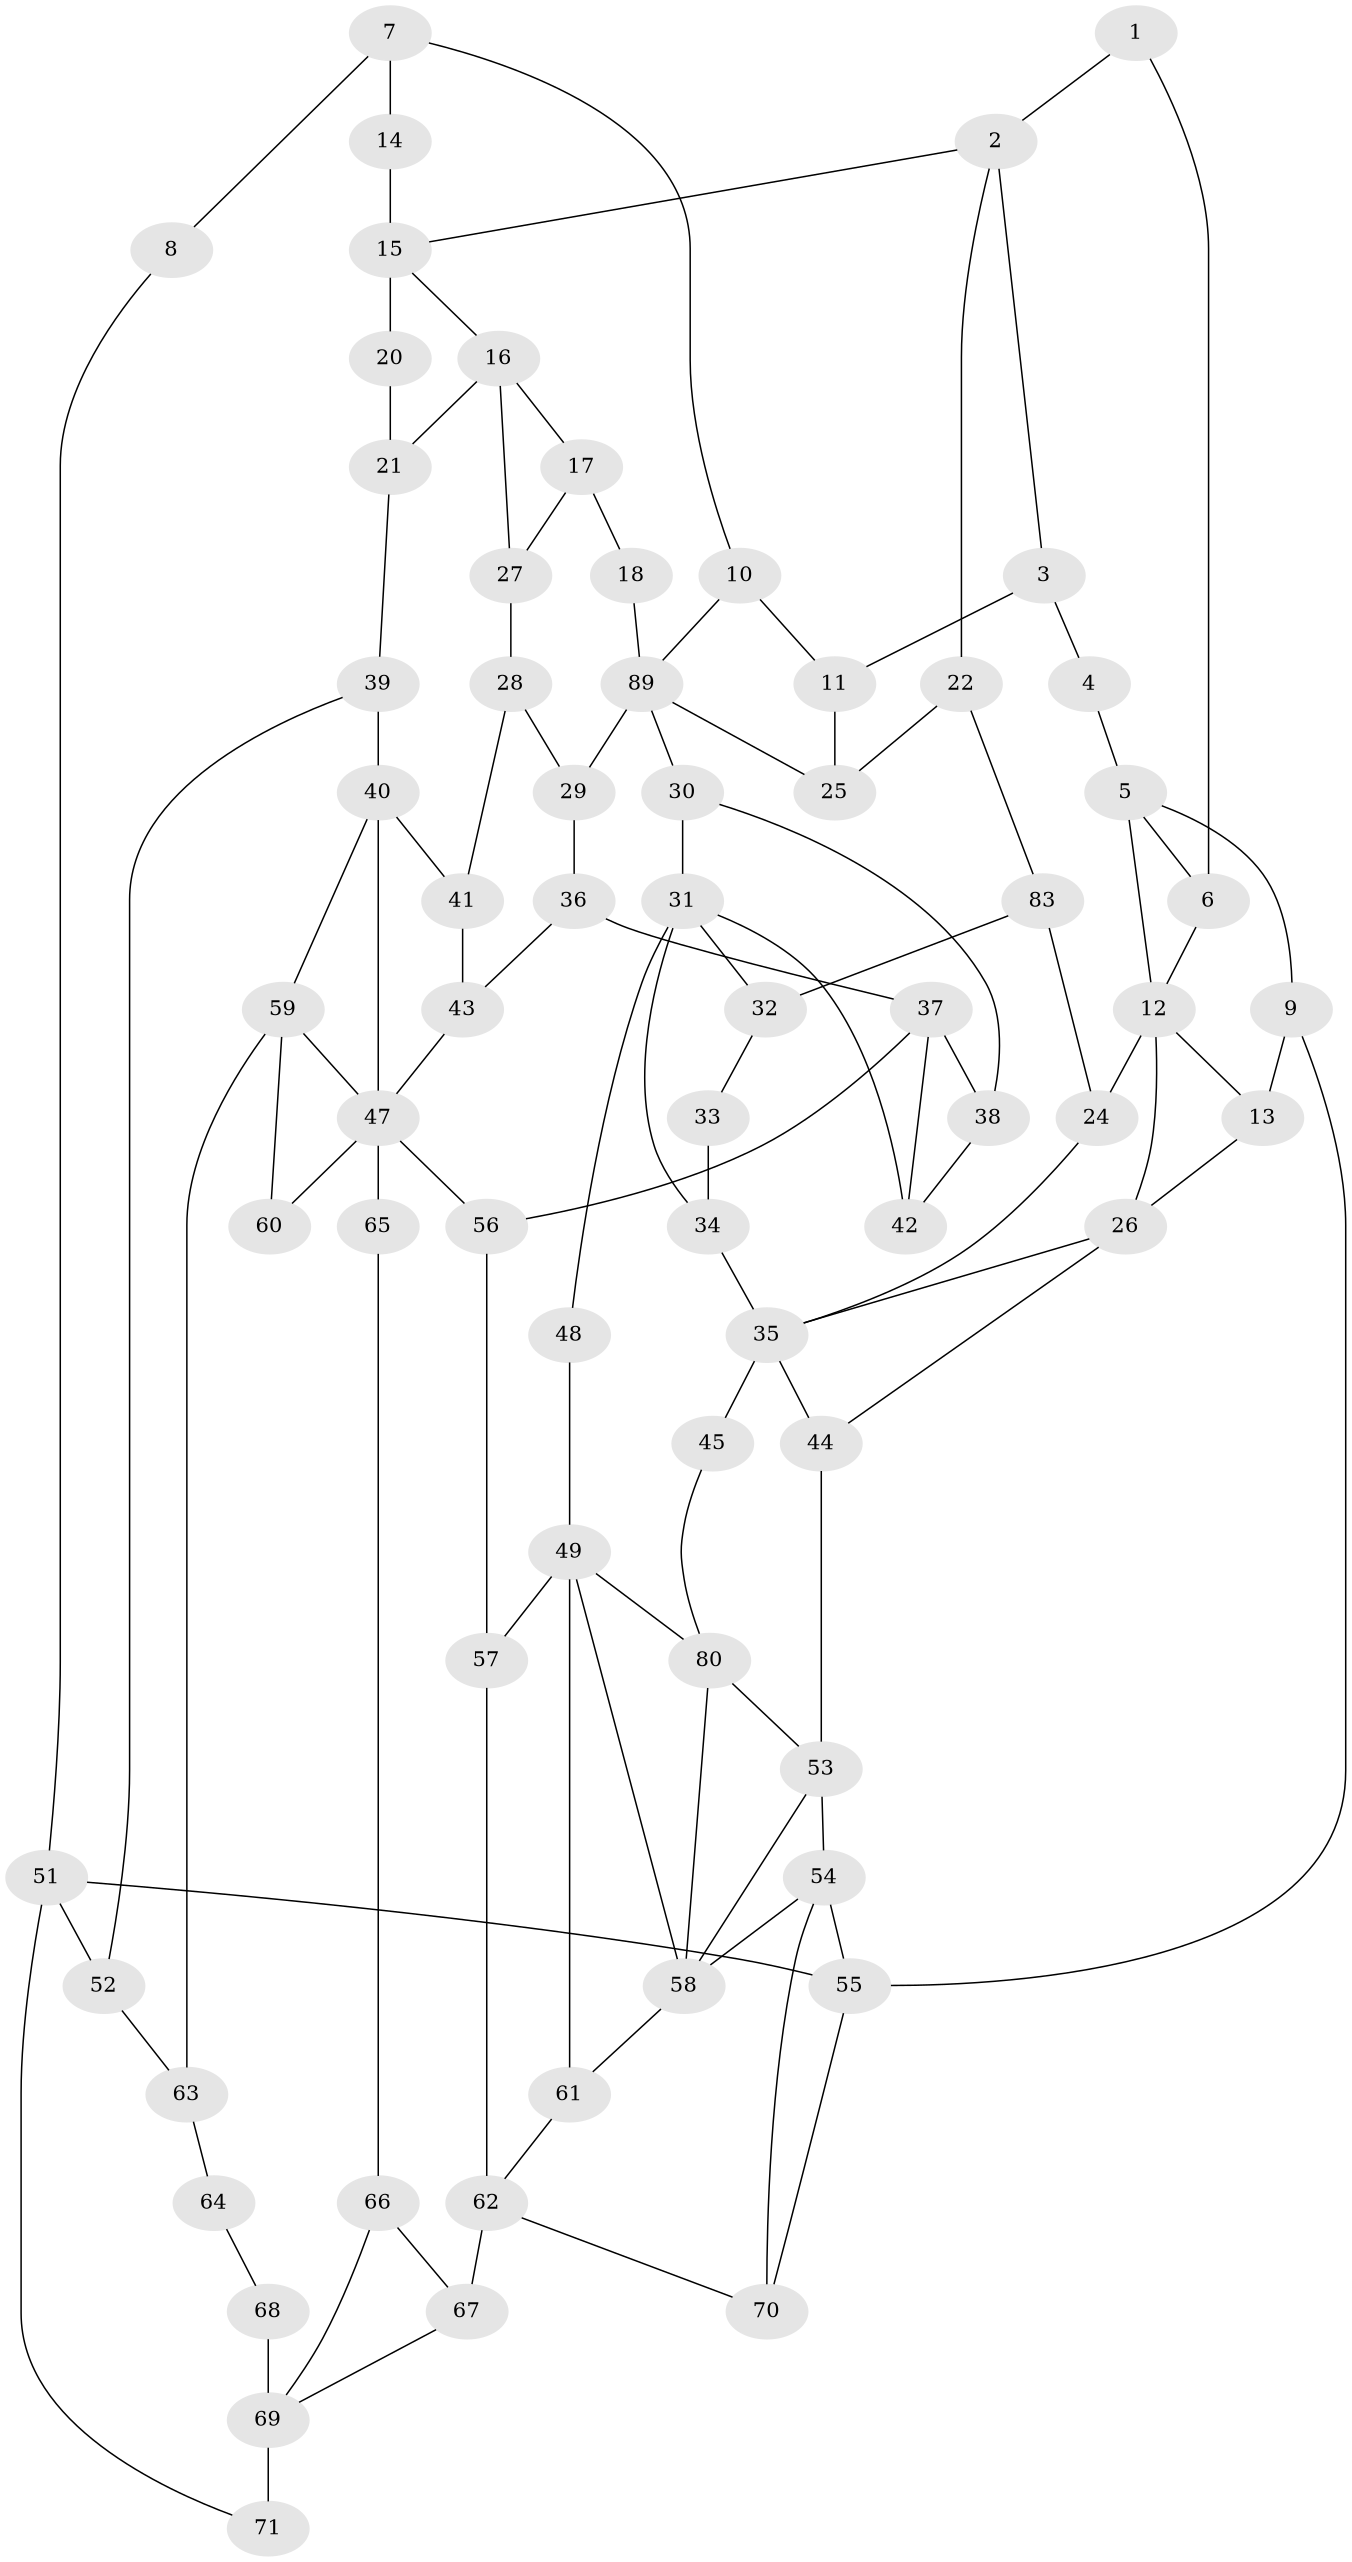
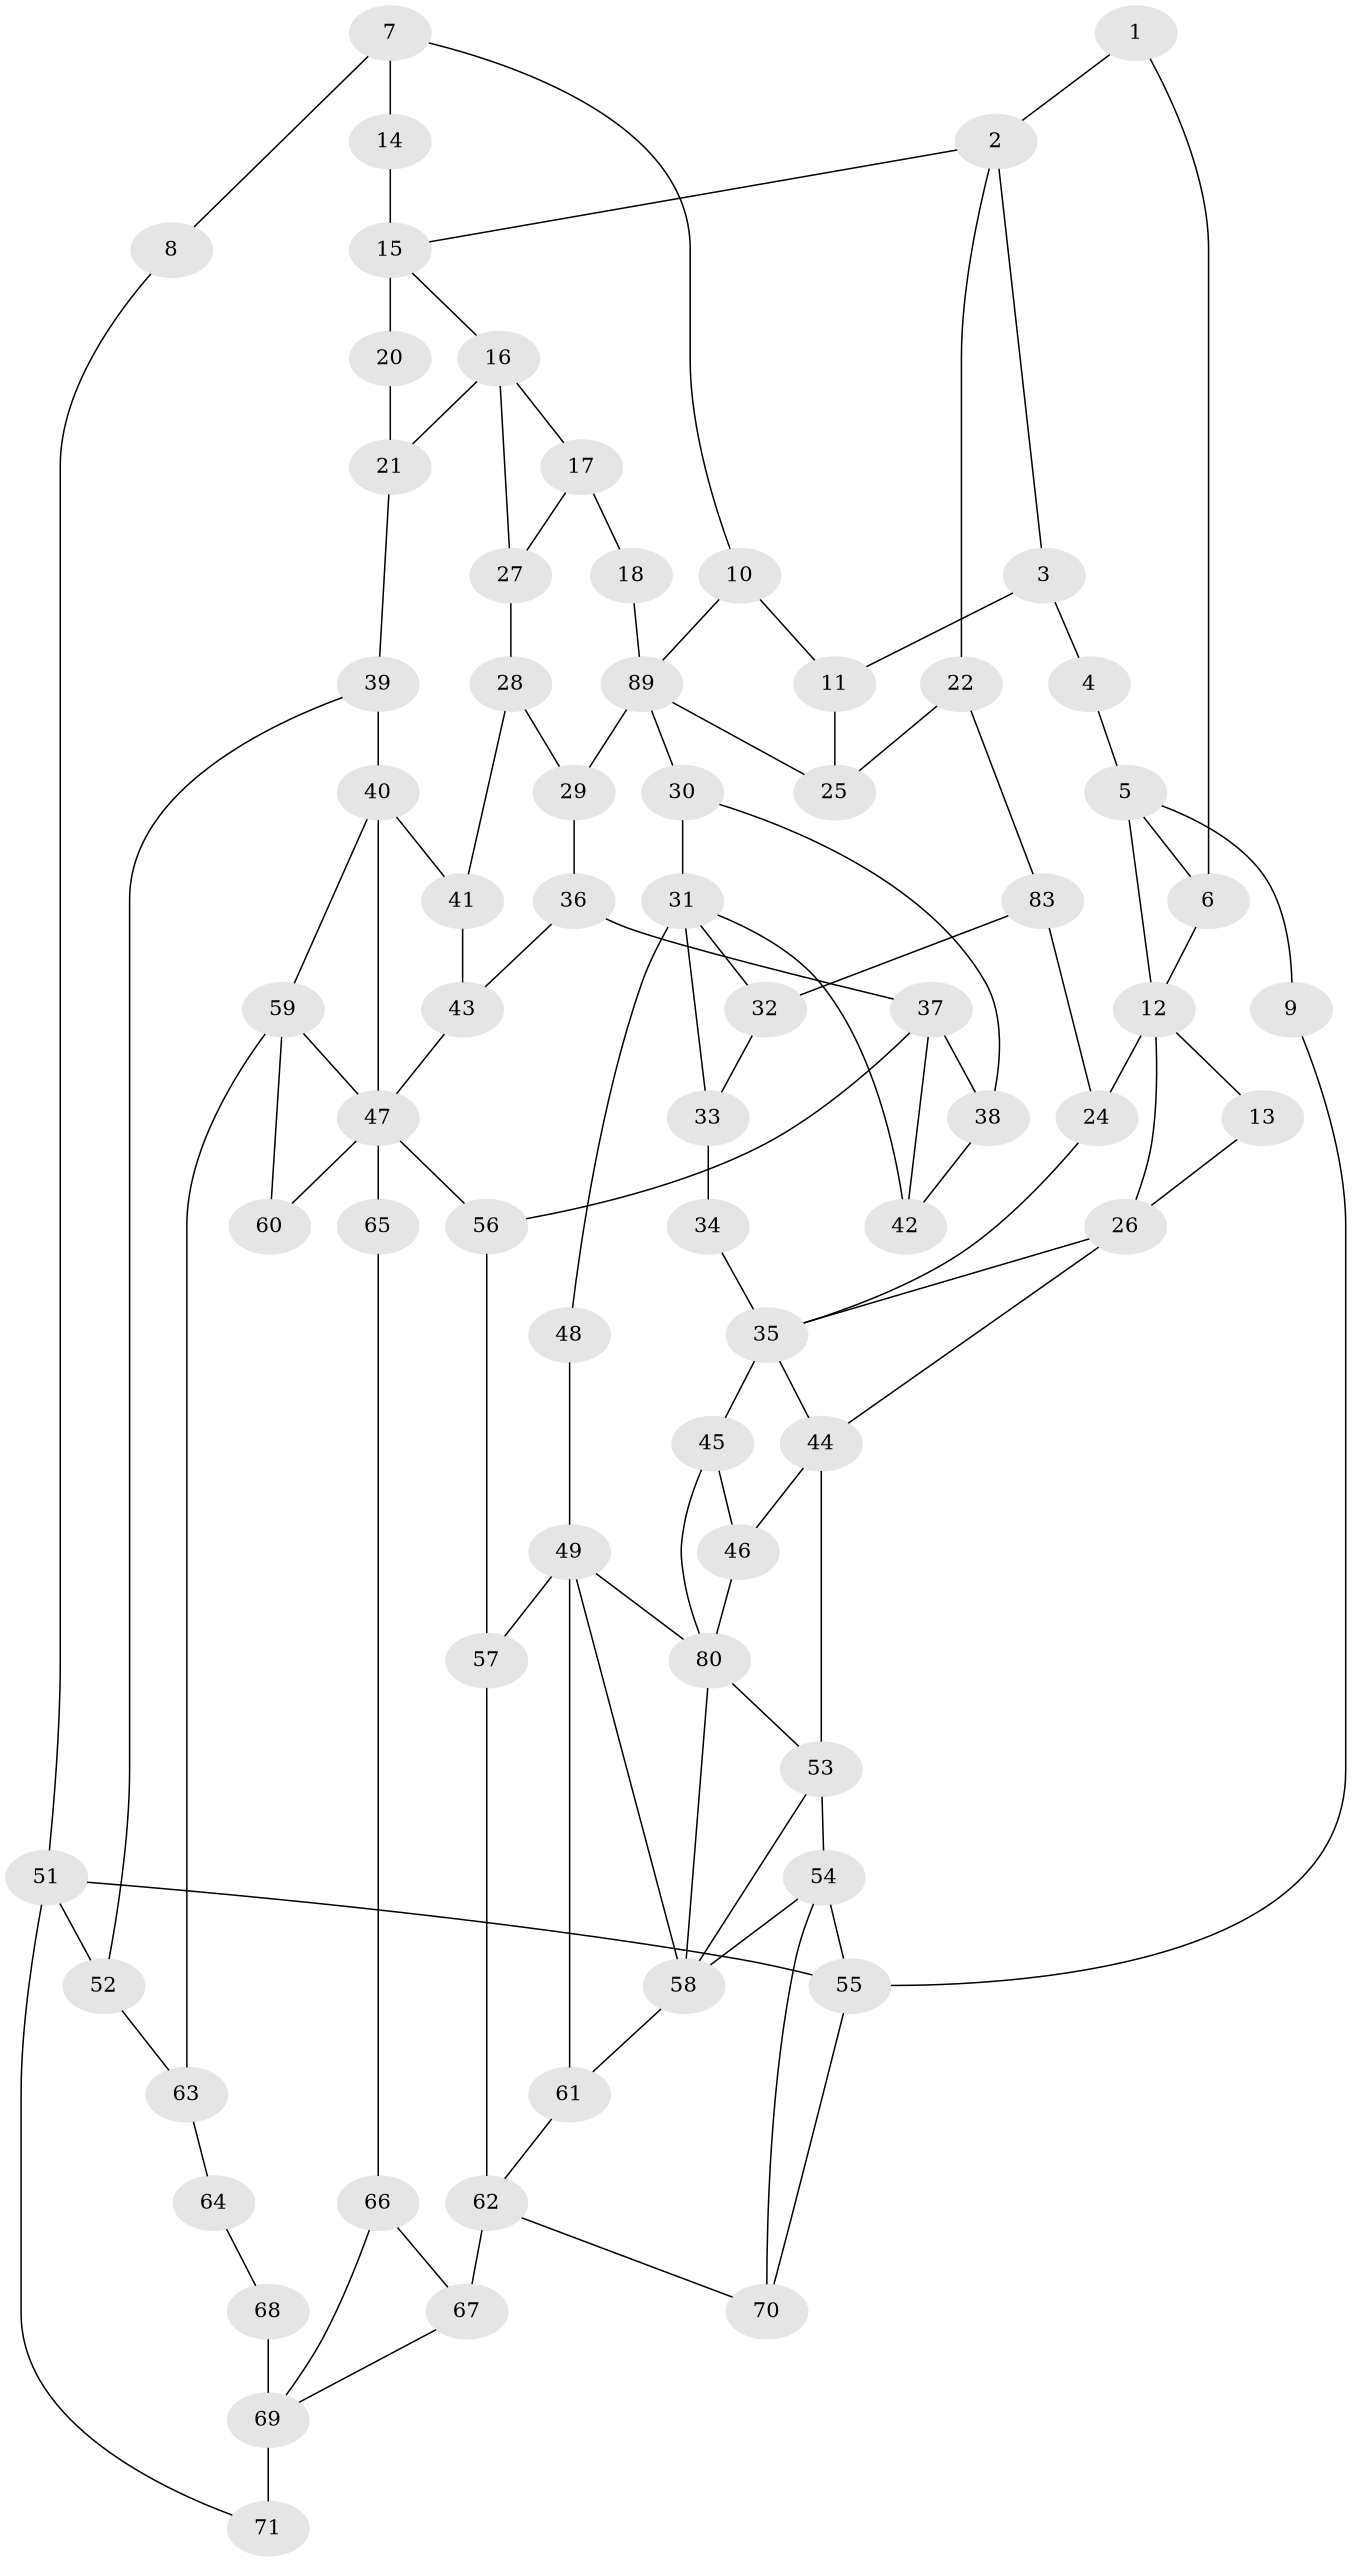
(1277, 1064) -> none
(645, 1069) -> (695, 1010)
none -> (738, 1552)
